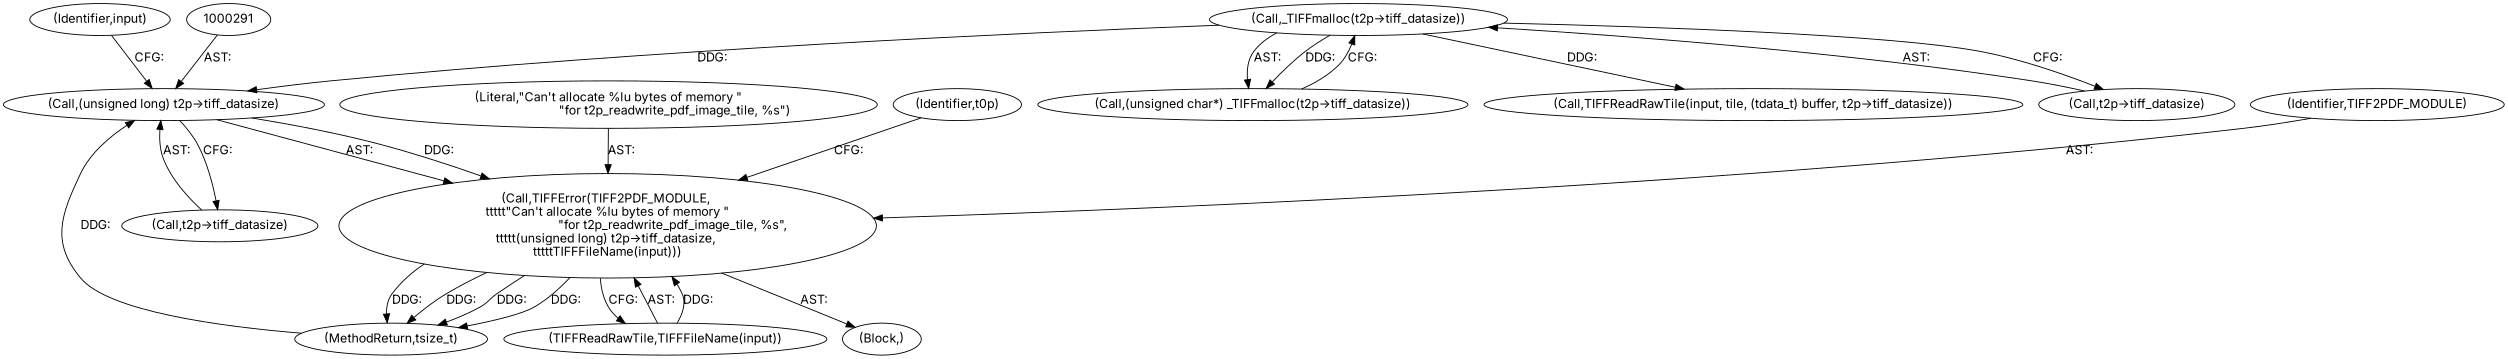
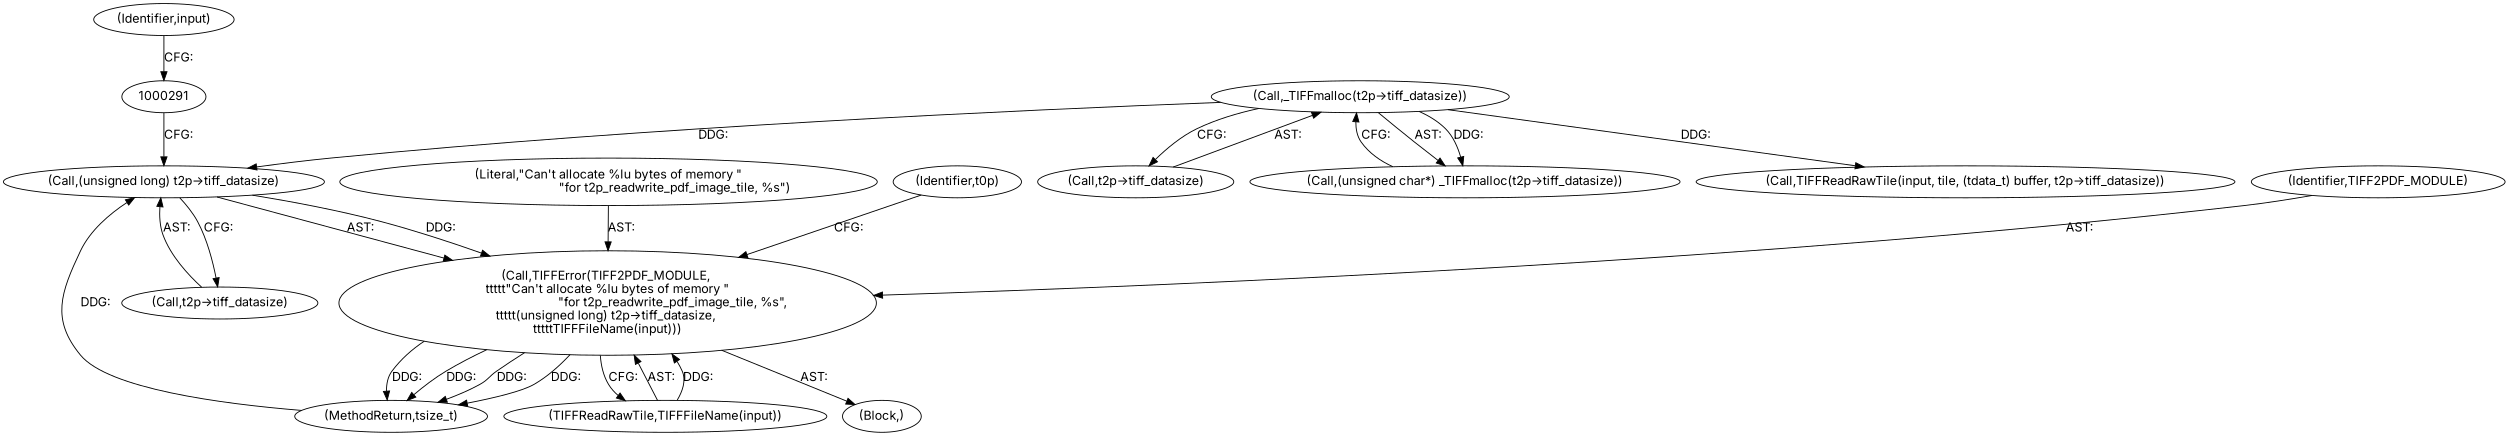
(129, 58) -> (164, 54)
(219, 58) -> (180, 135)
